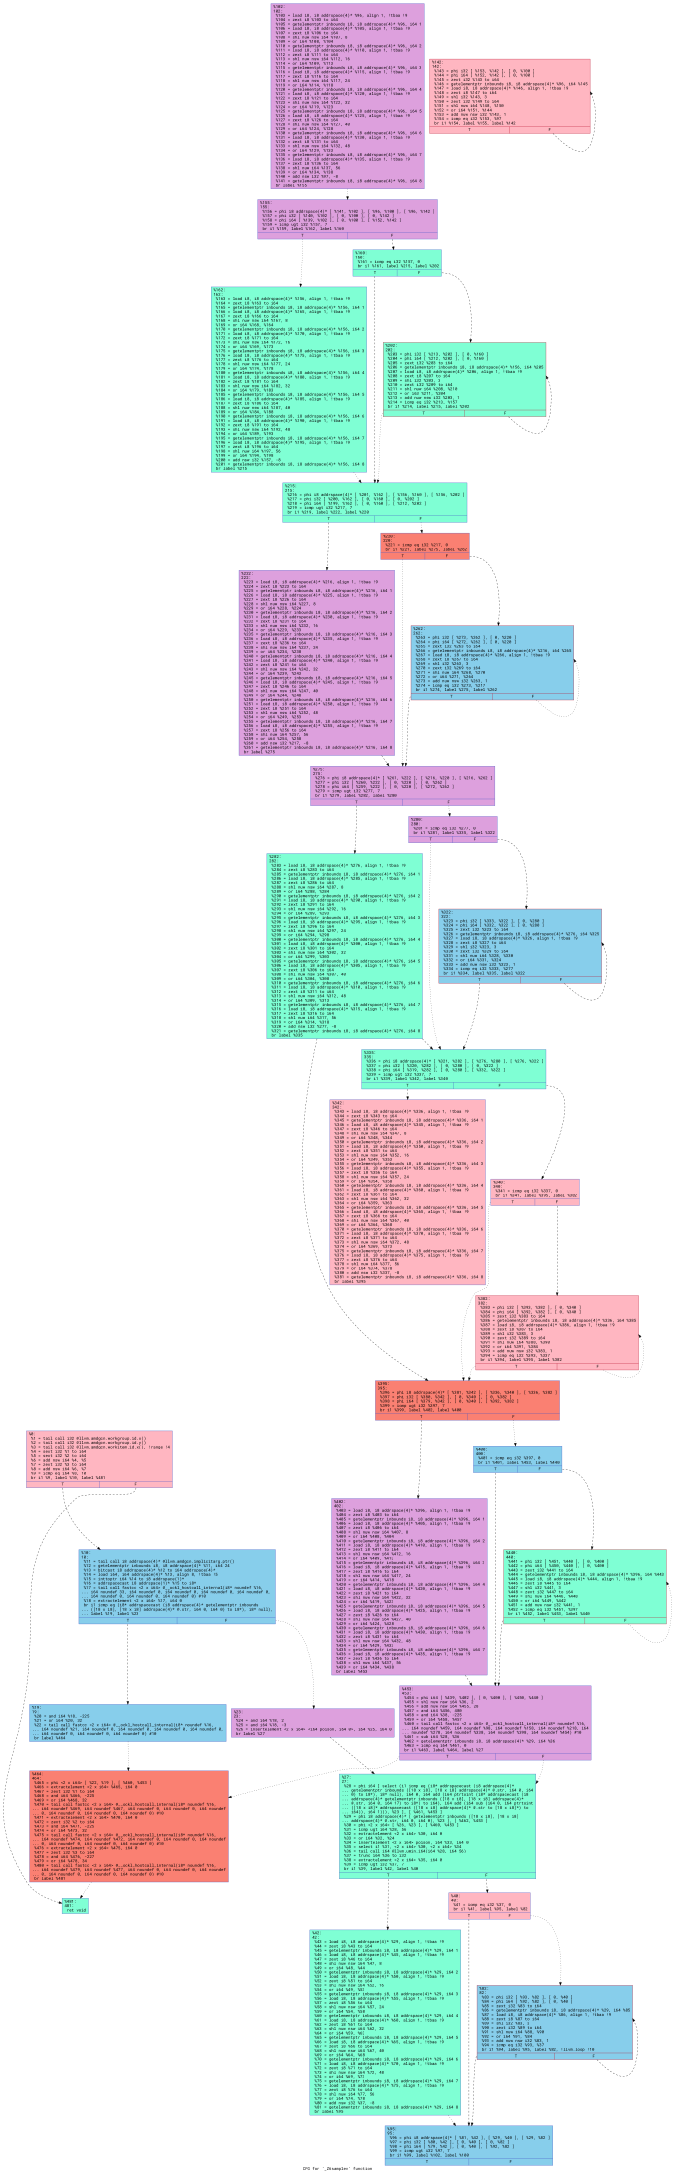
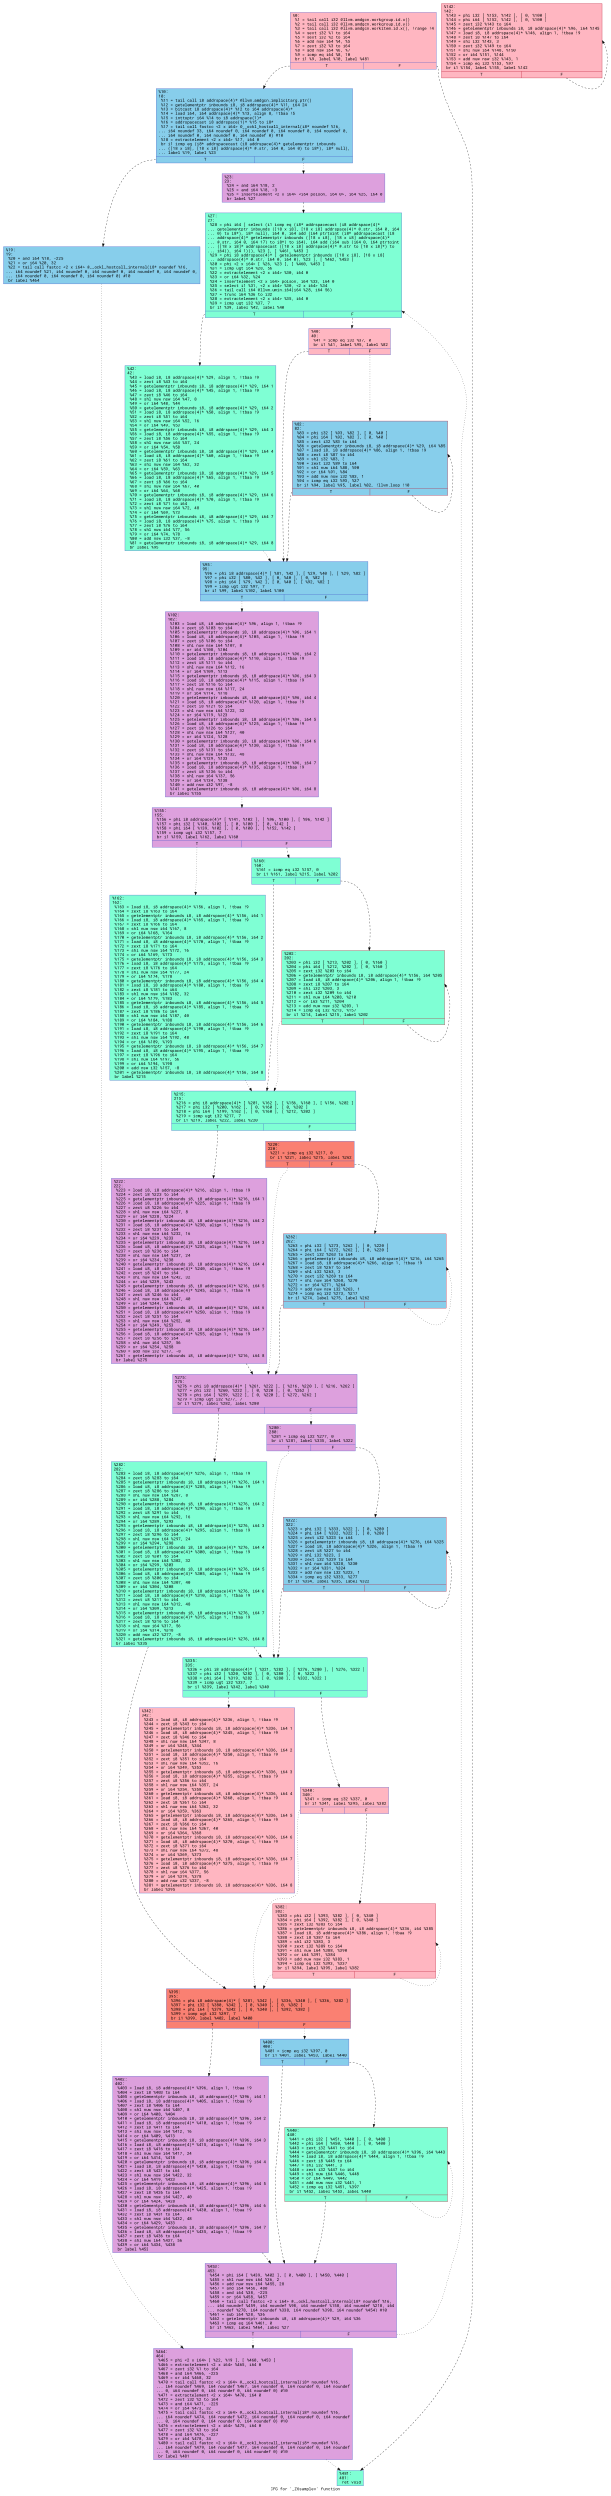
none -> (242, 605)
(129, 1826) -> (253, 2404)
